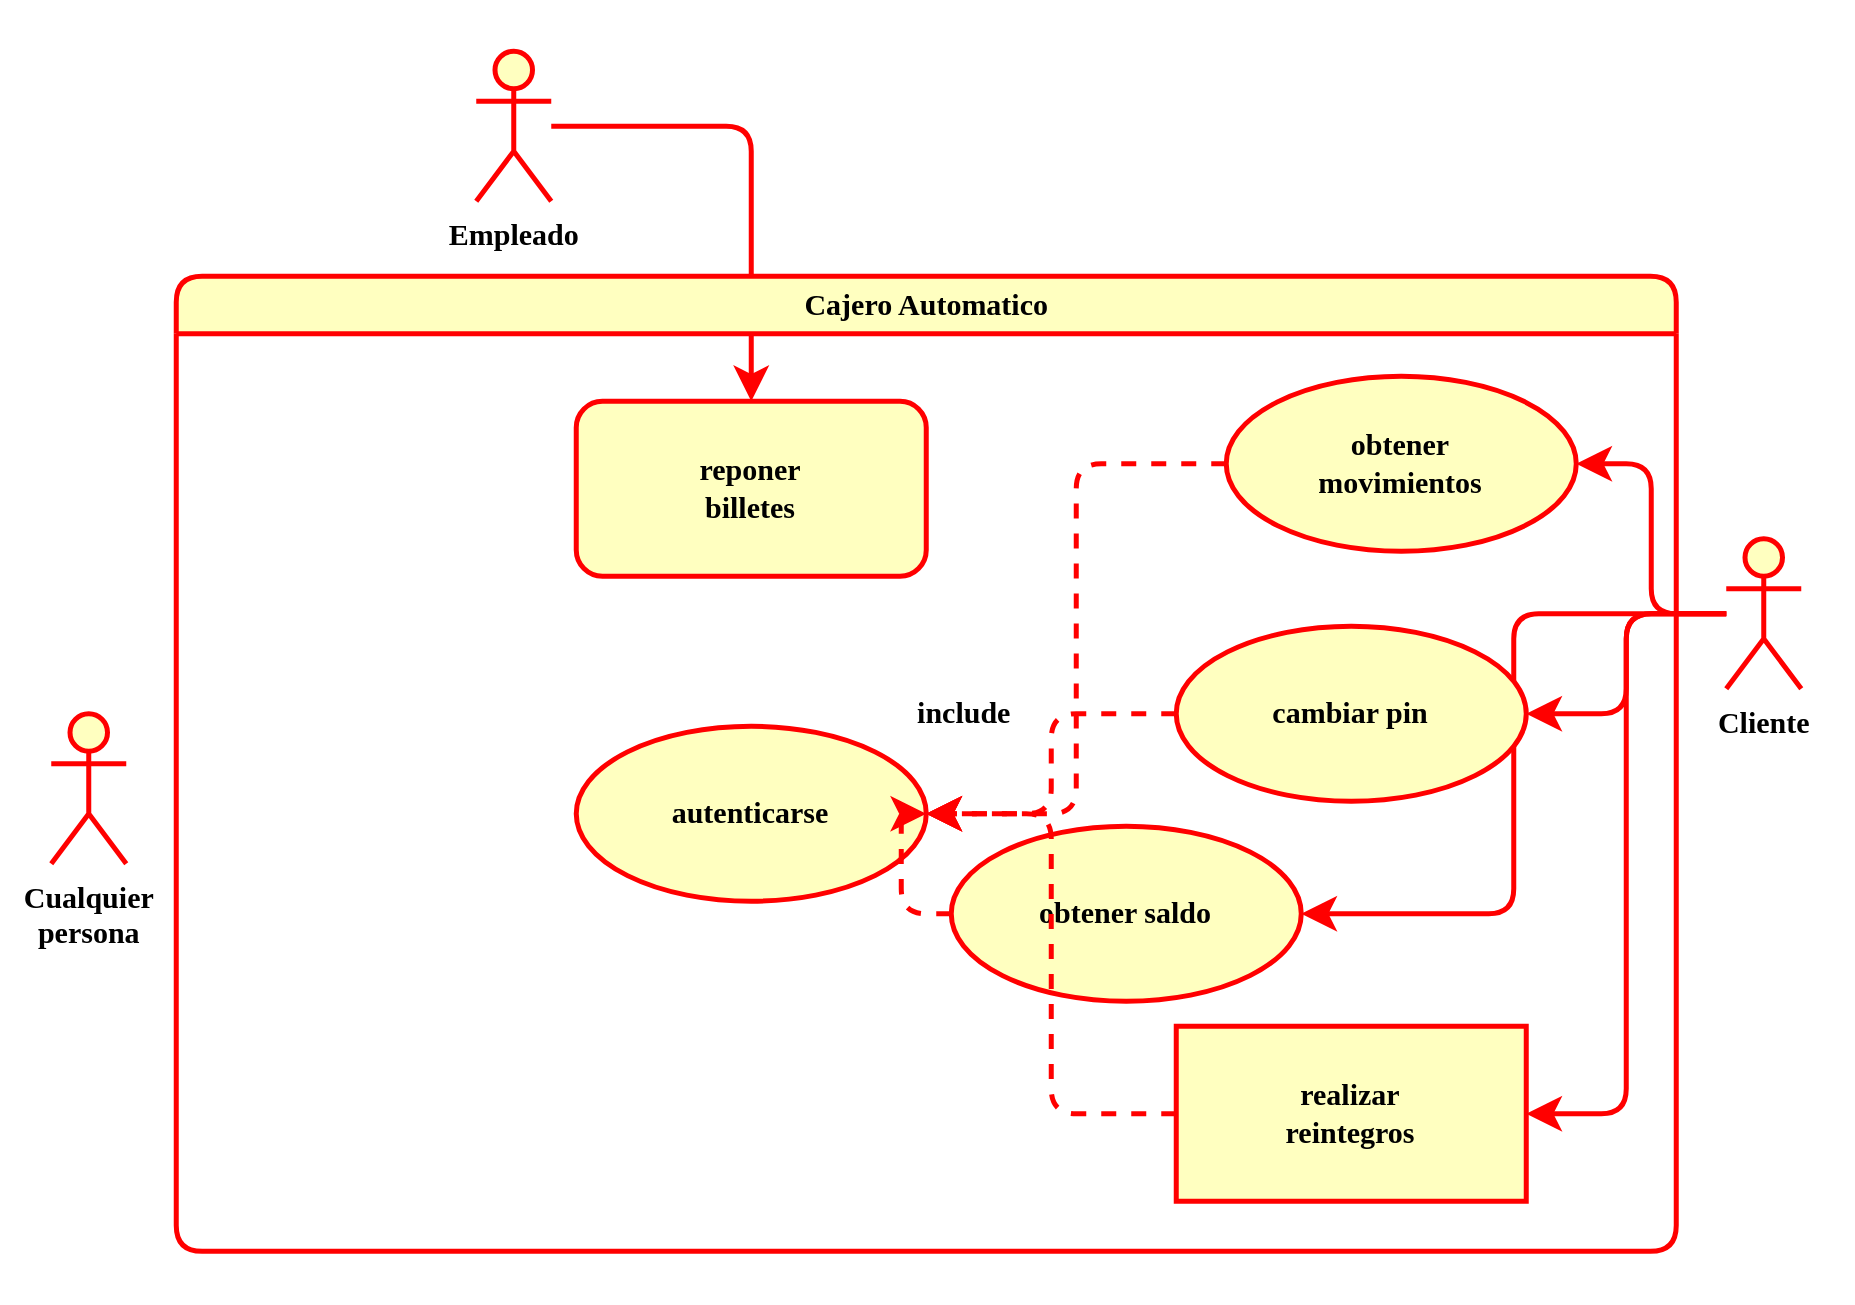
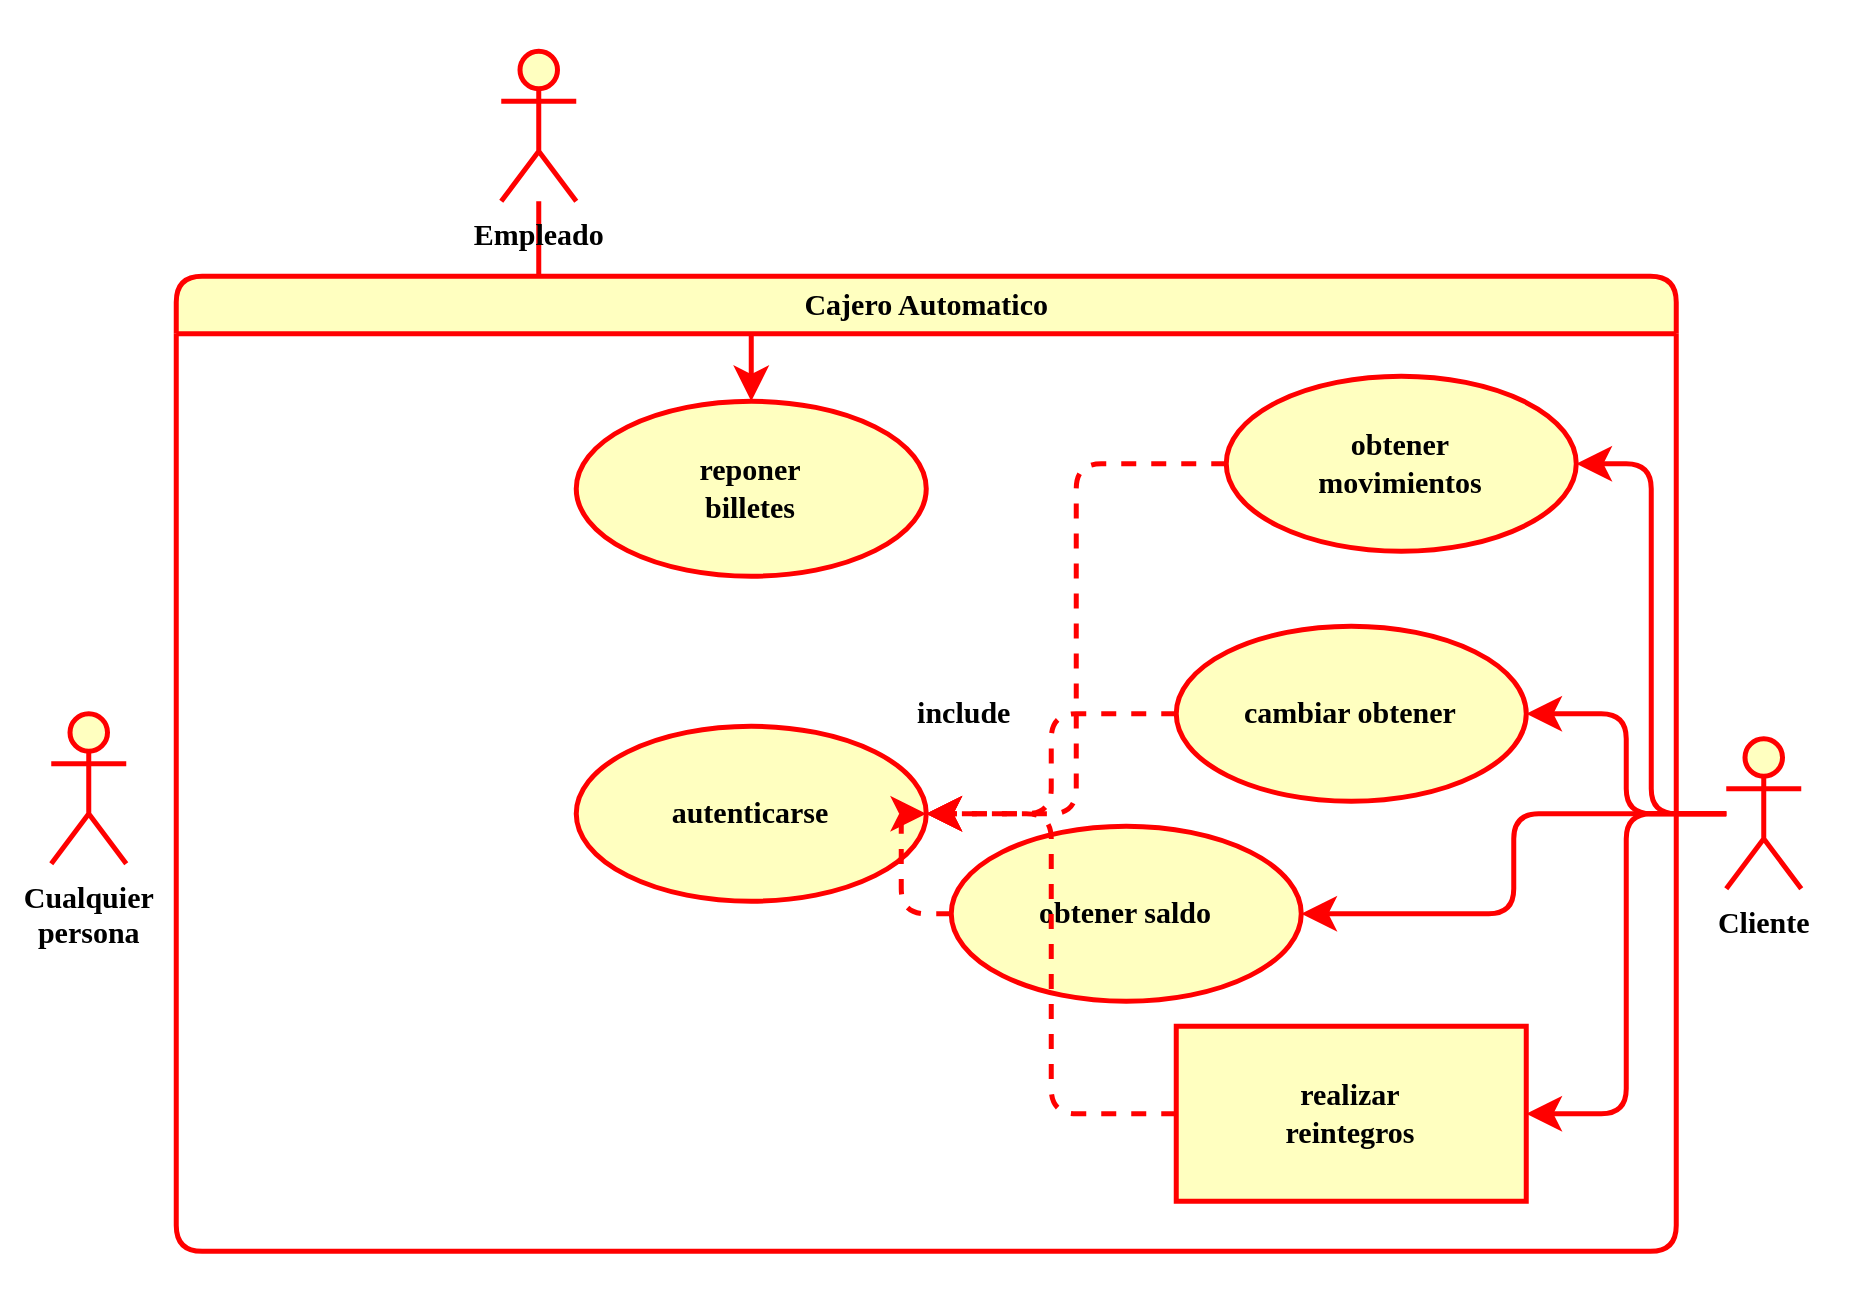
(514, 126) -> (539, 126)
(751, 489) -> (751, 489)
(1764, 614) -> (1764, 814)
(1351, 714) -> (1351, 714)
